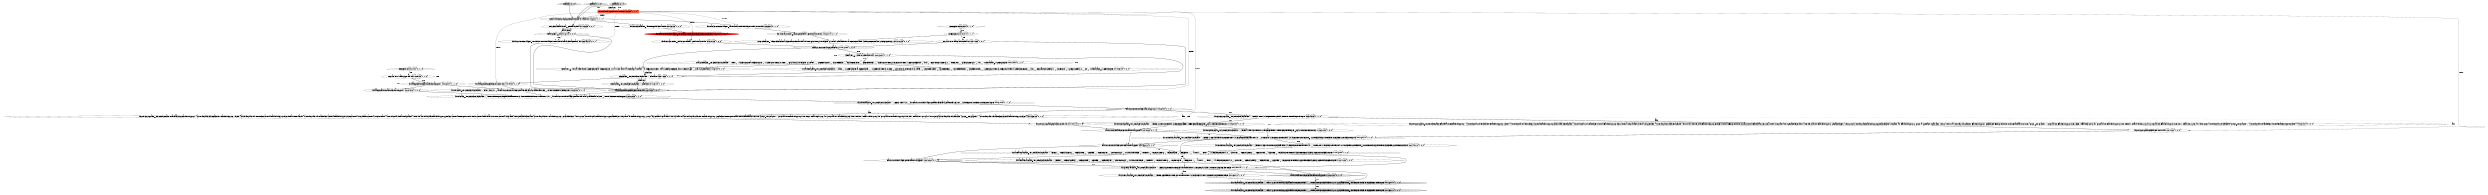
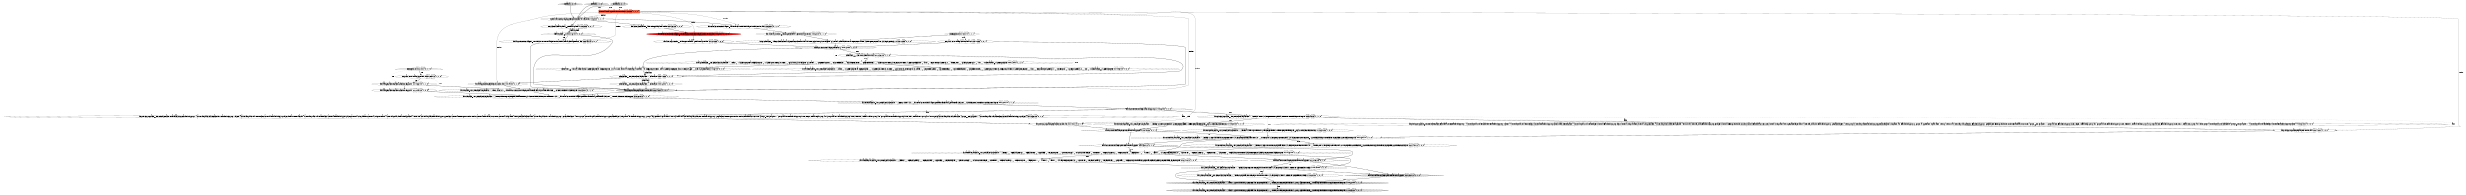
(612, 8) -> (611, 8)
(961, 27) -> none
